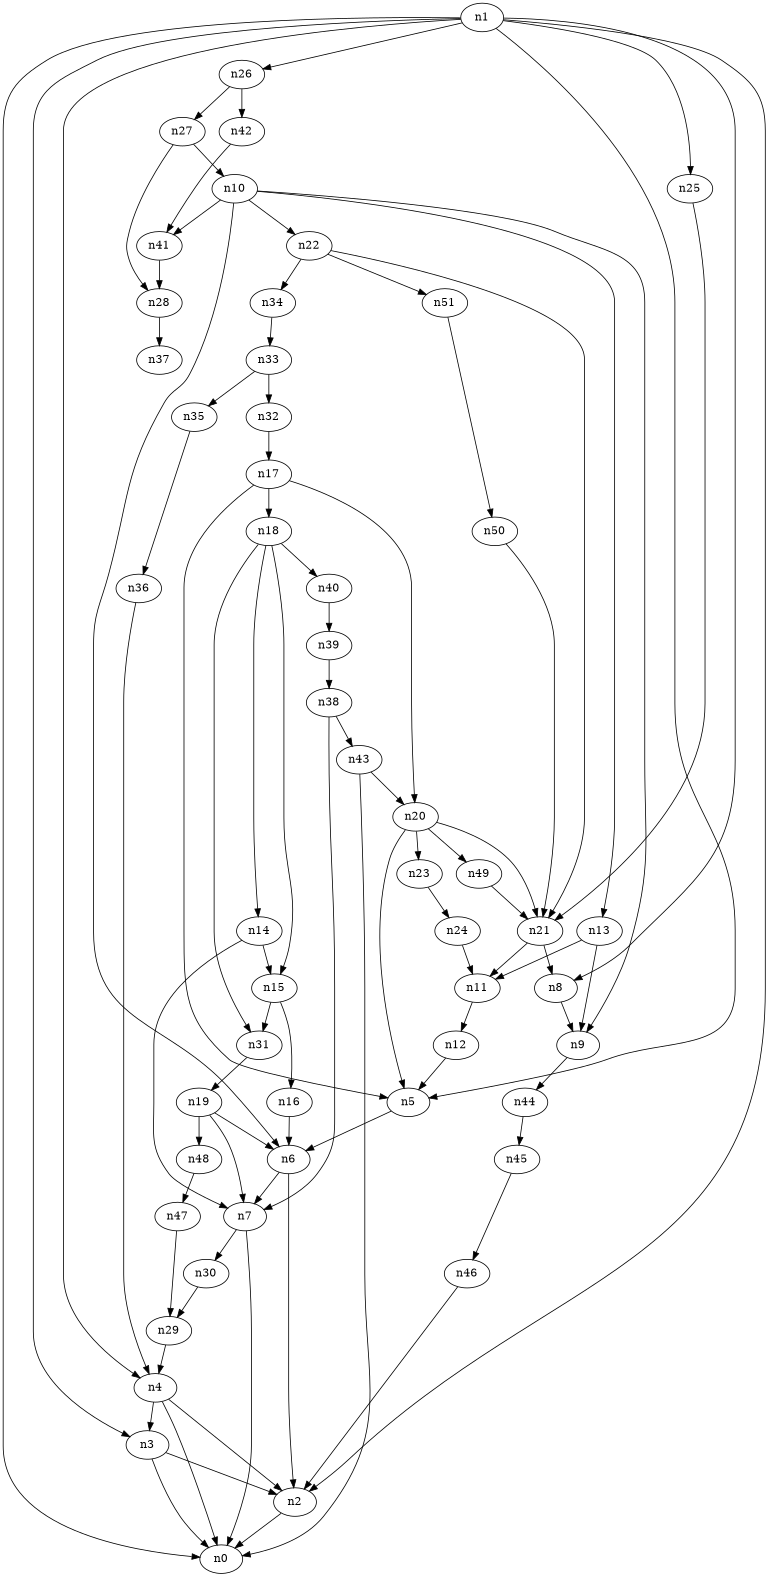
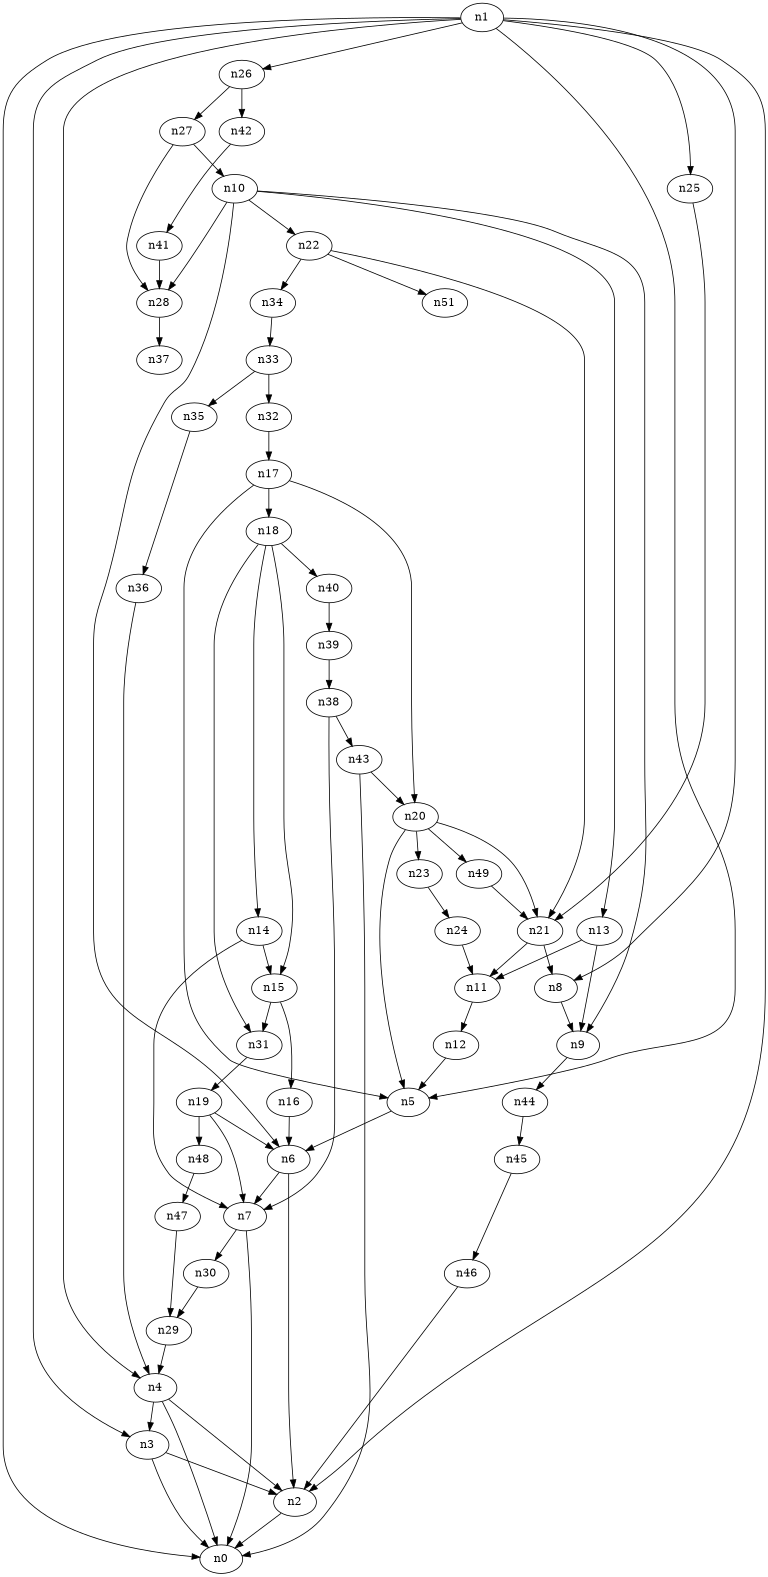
(200, 215) -> (201, 243)
(495, 531) -> none
